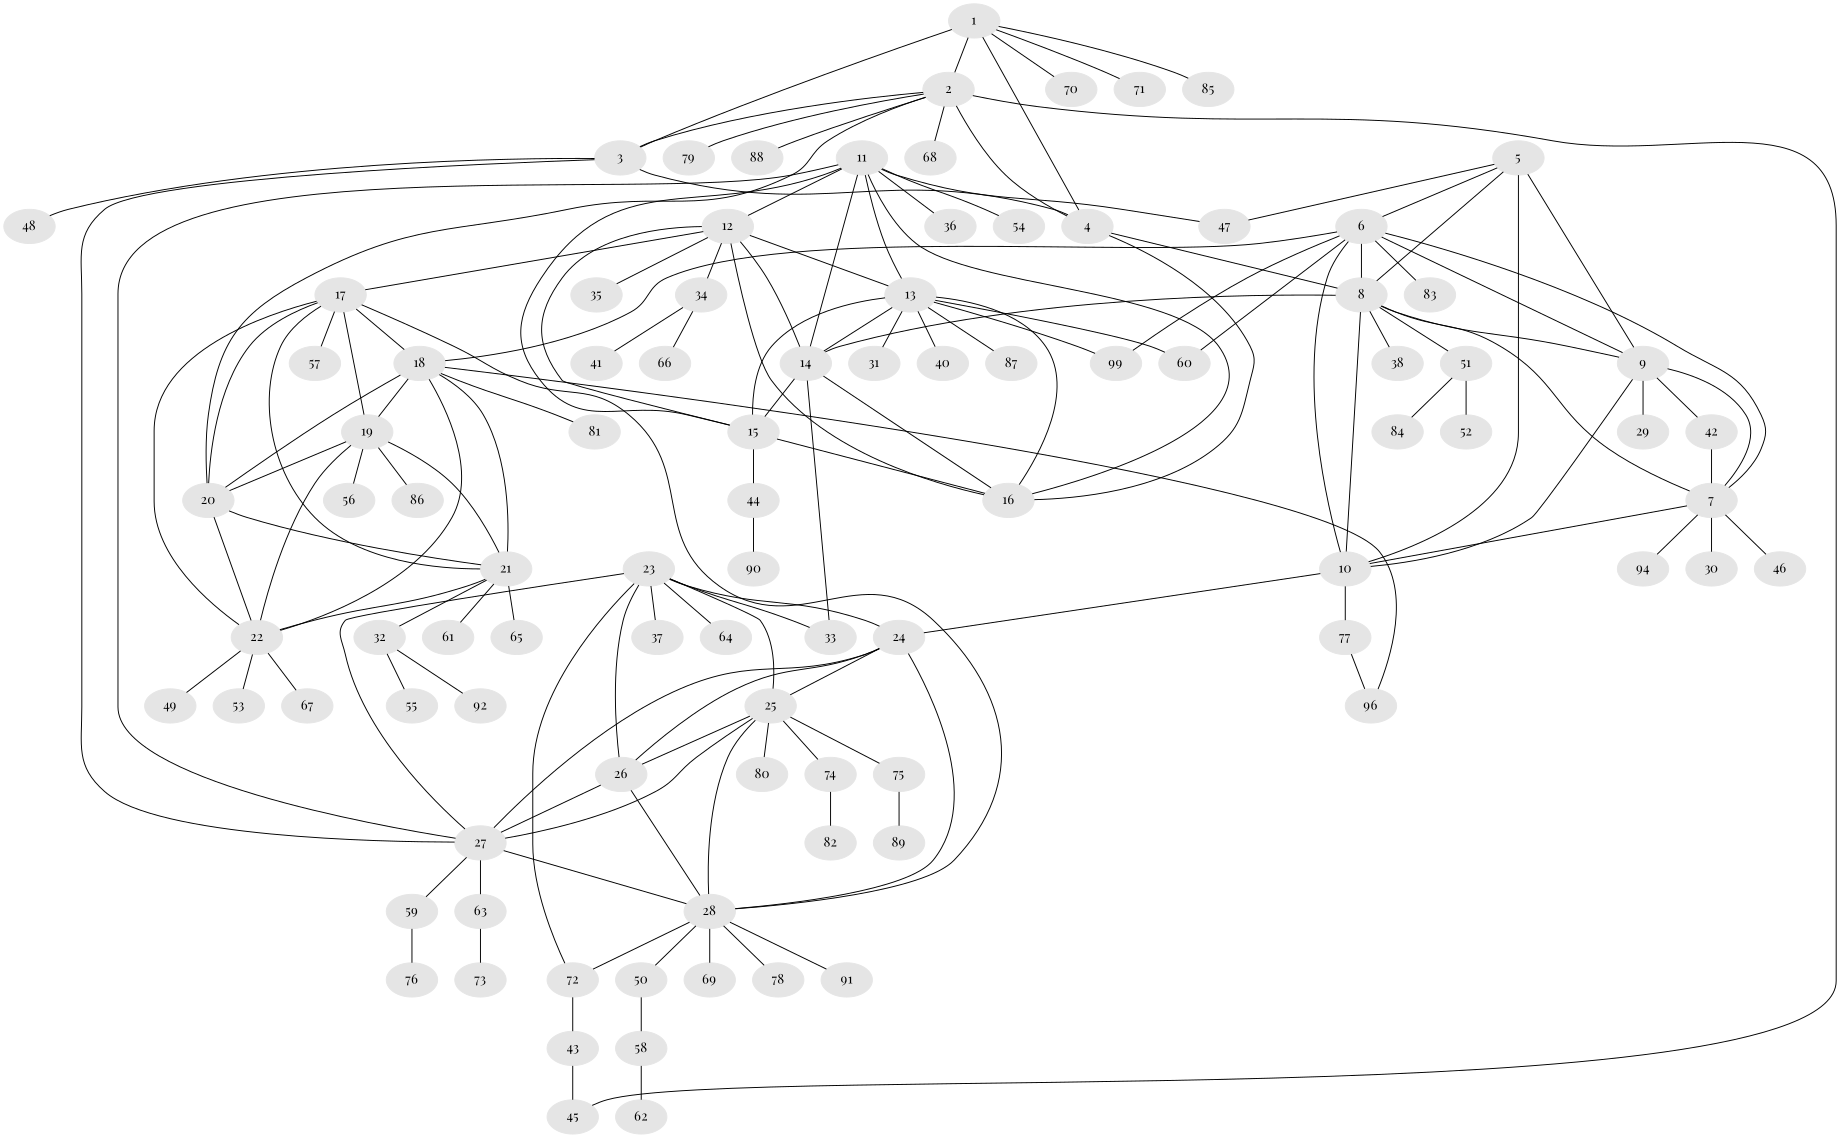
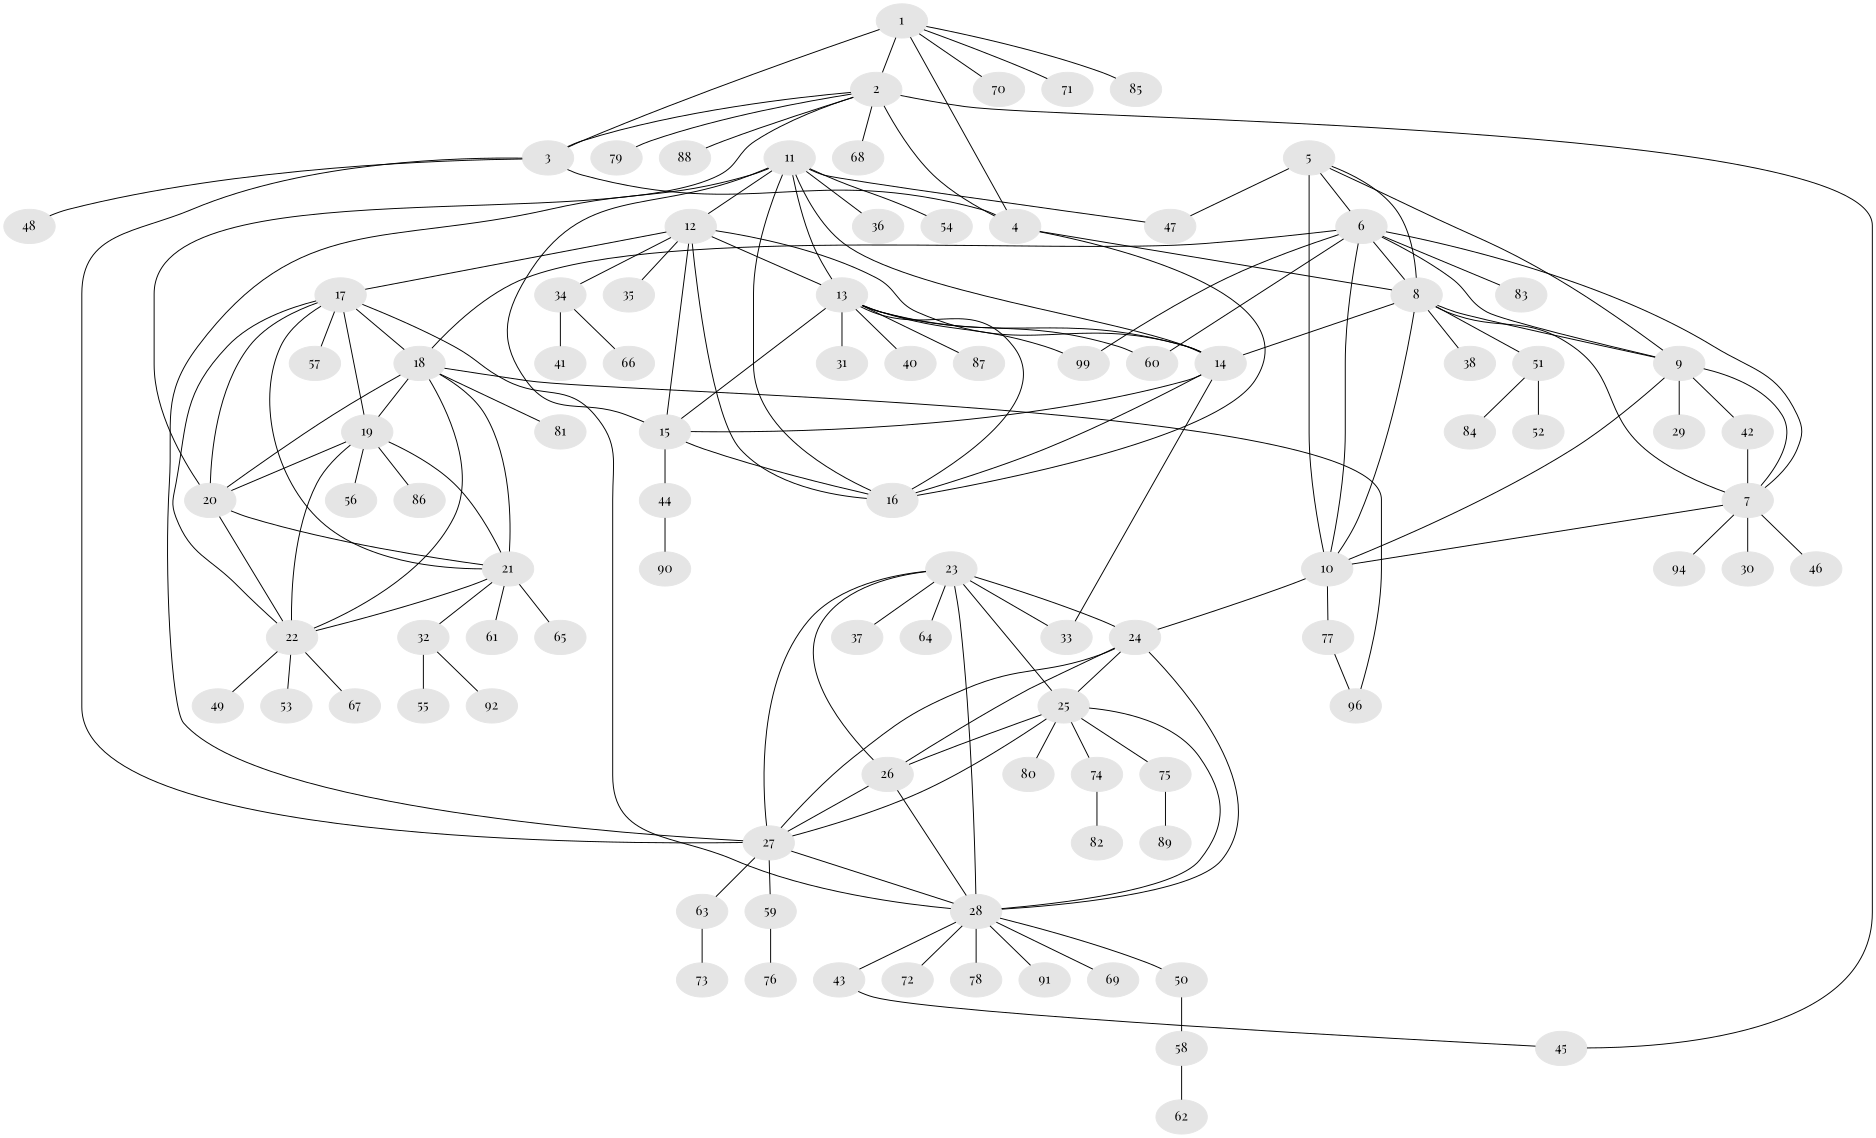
(534, 761) -> (969, 732)
(573, 1014) -> (908, 946)
